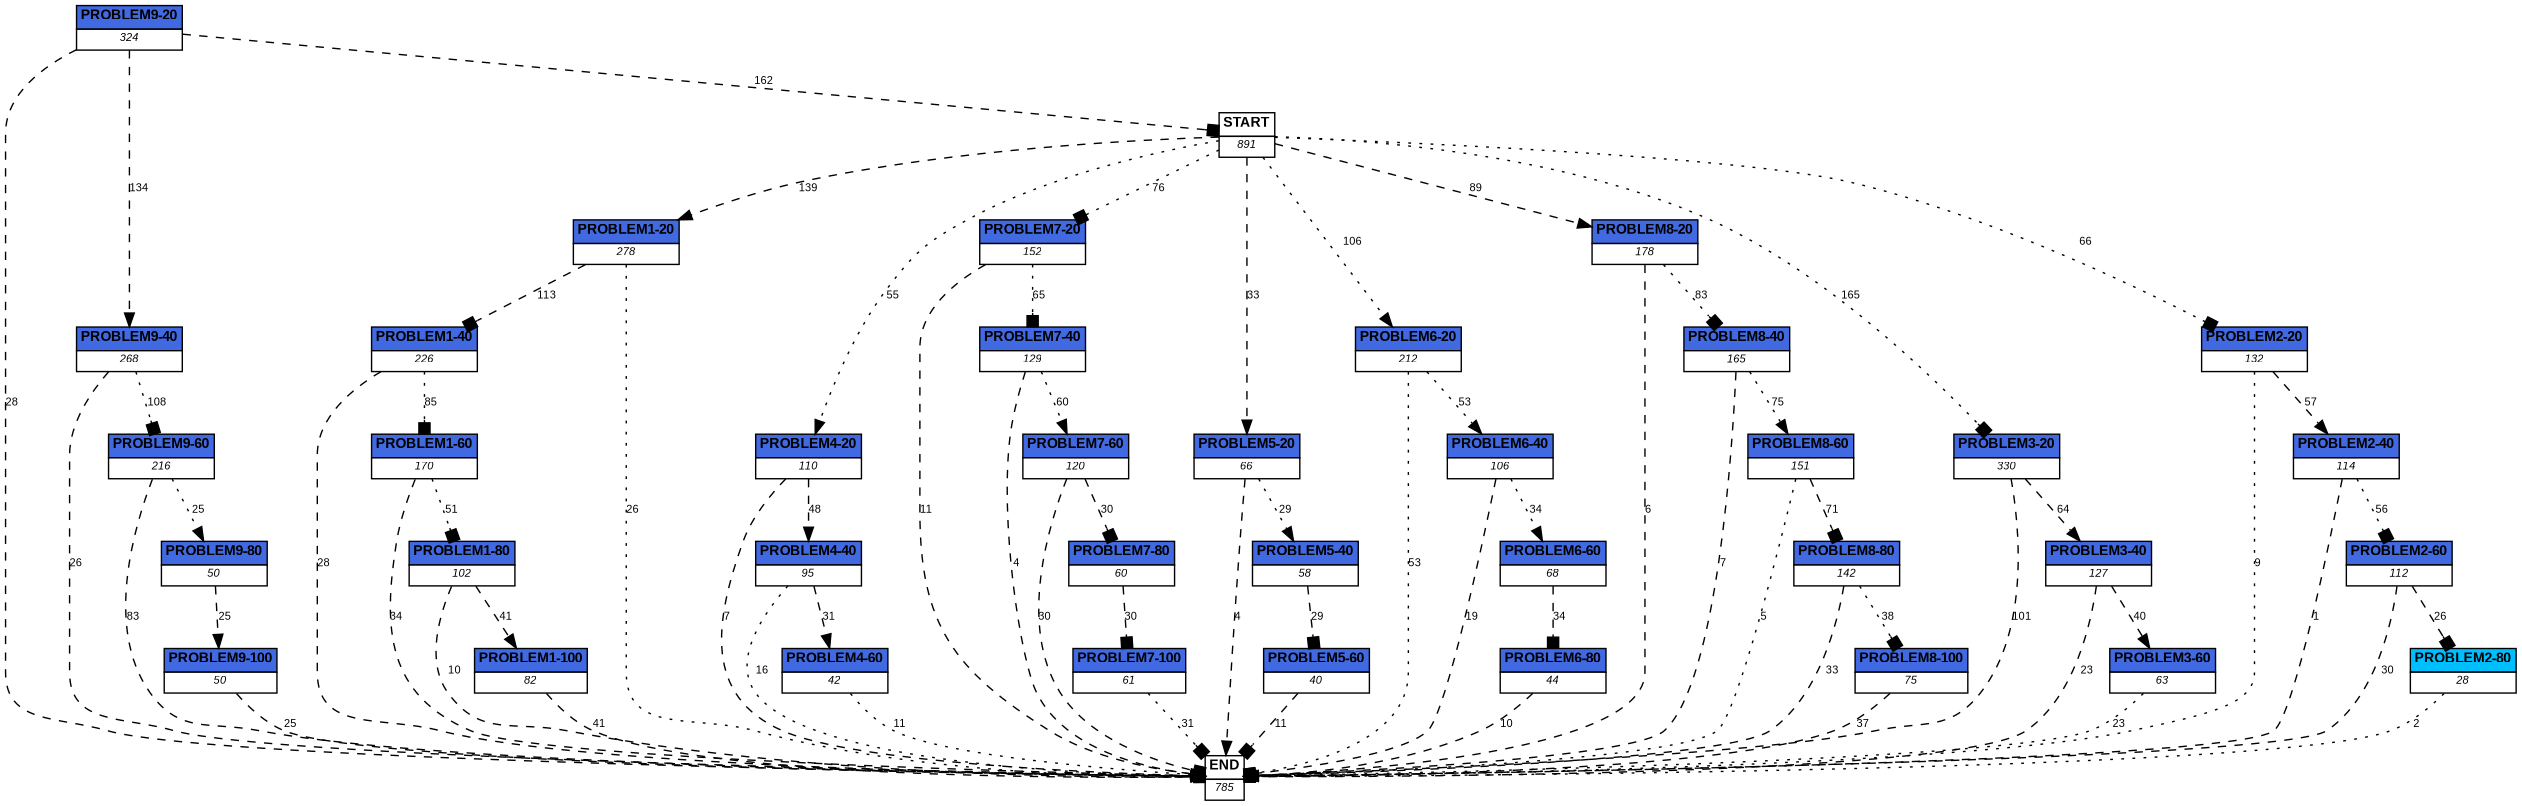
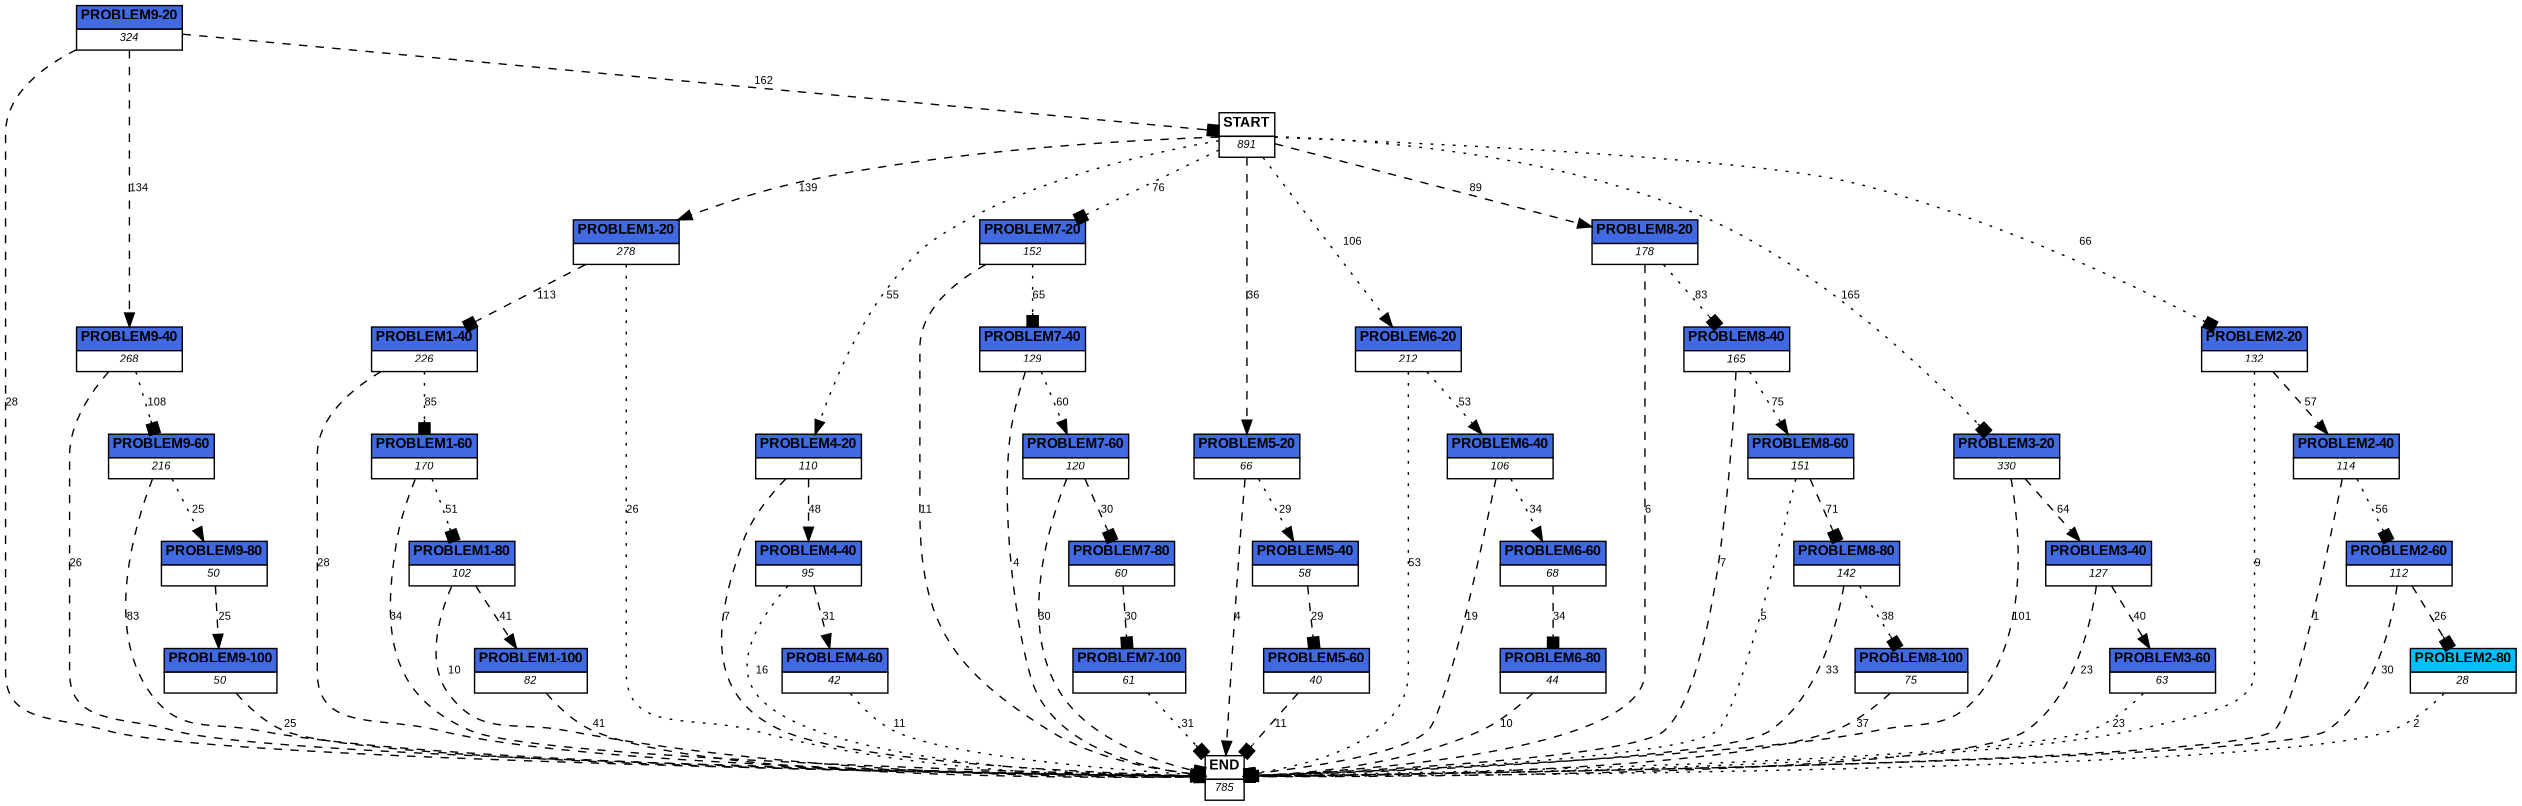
(1254, 296) -> (1254, 296)
